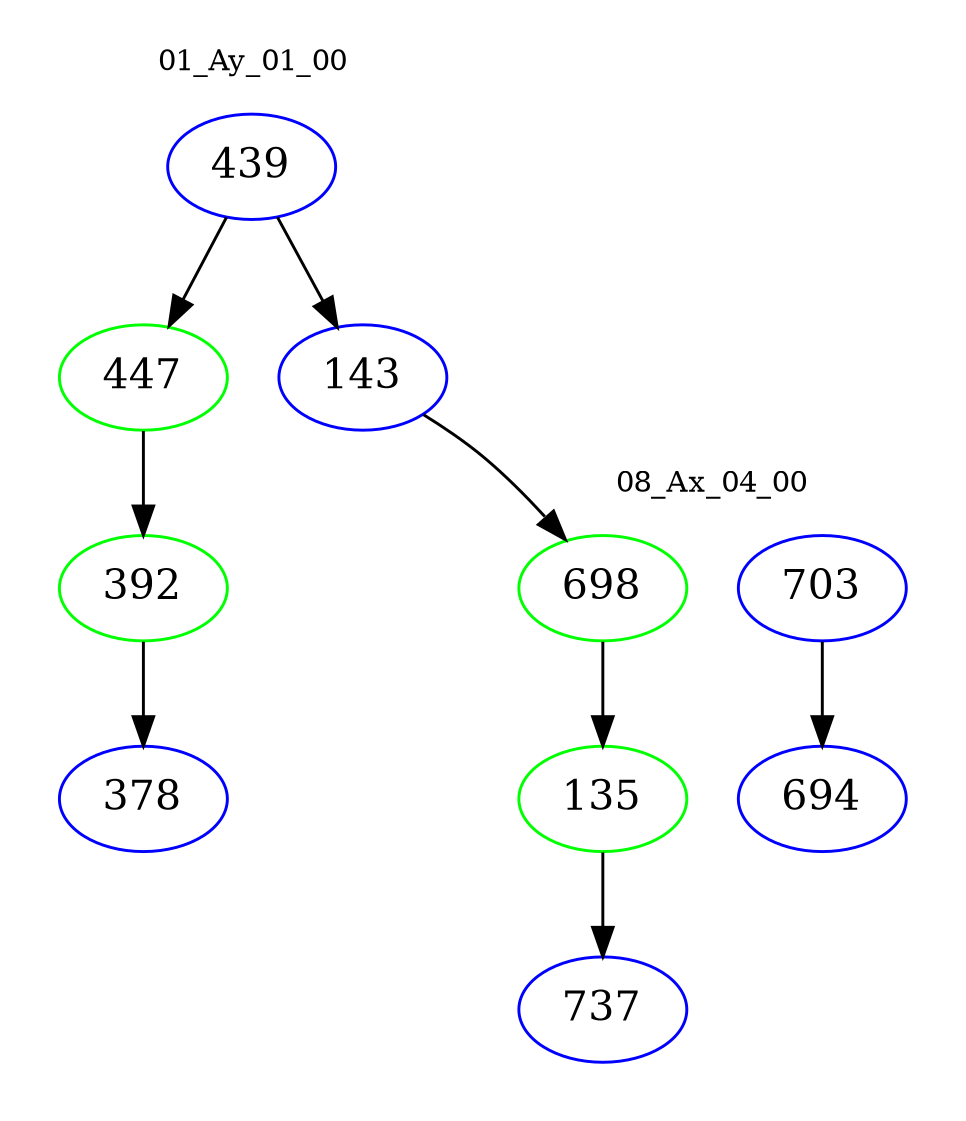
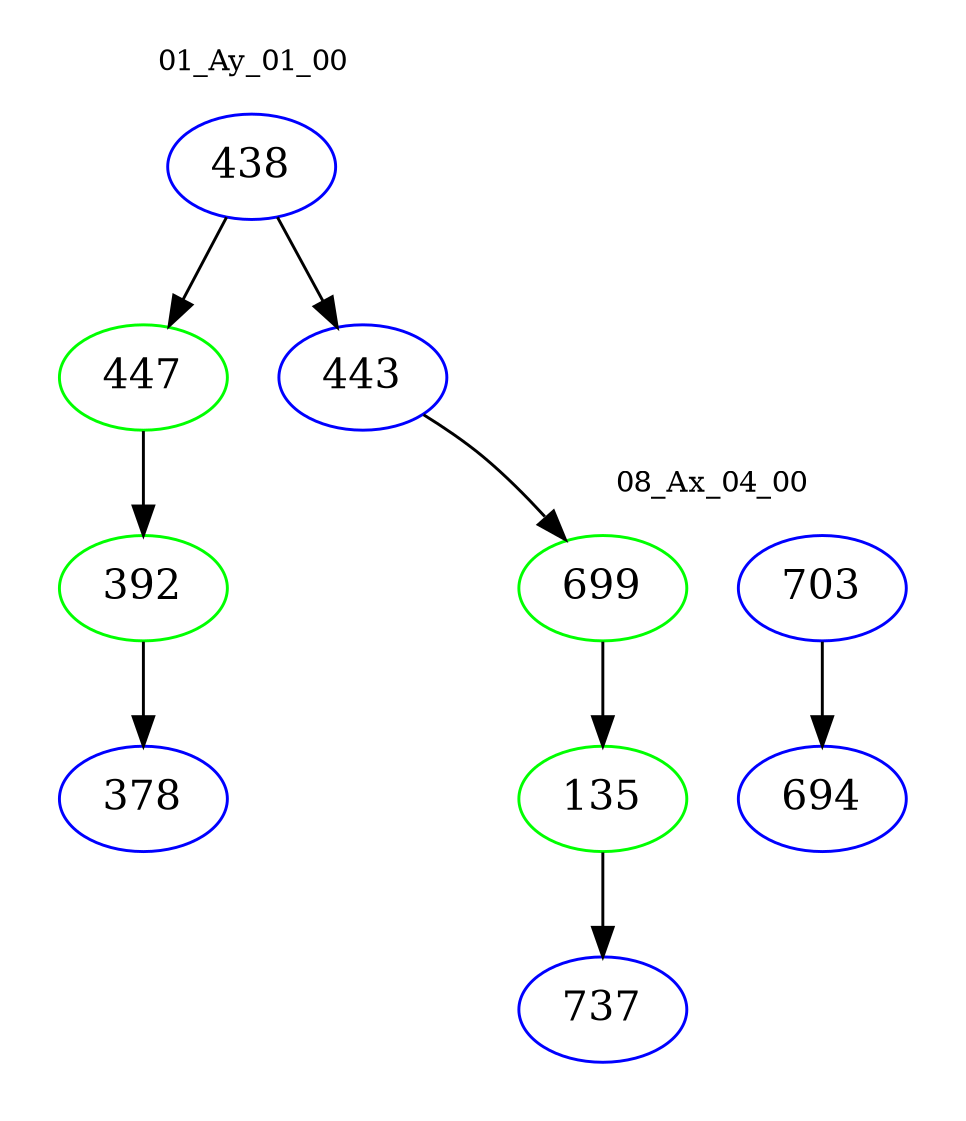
(252, 167) -> (252, 167)
(363, 378) -> (363, 378)
(603, 588) -> (603, 588)
